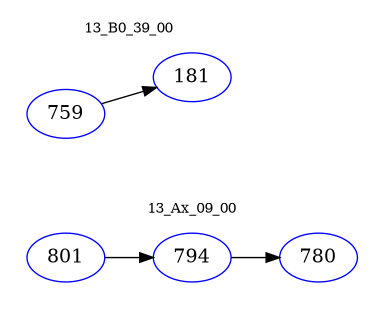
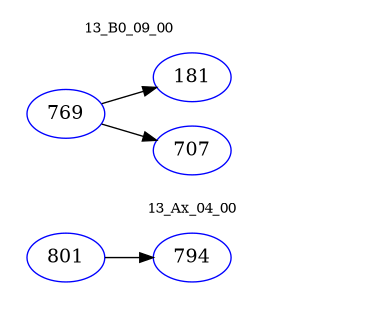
(129, 29) -> (129, 29)
(66, 114) -> (66, 114)
none -> (192, 150)
(192, 209) -> (192, 209)
(319, 258) -> none
